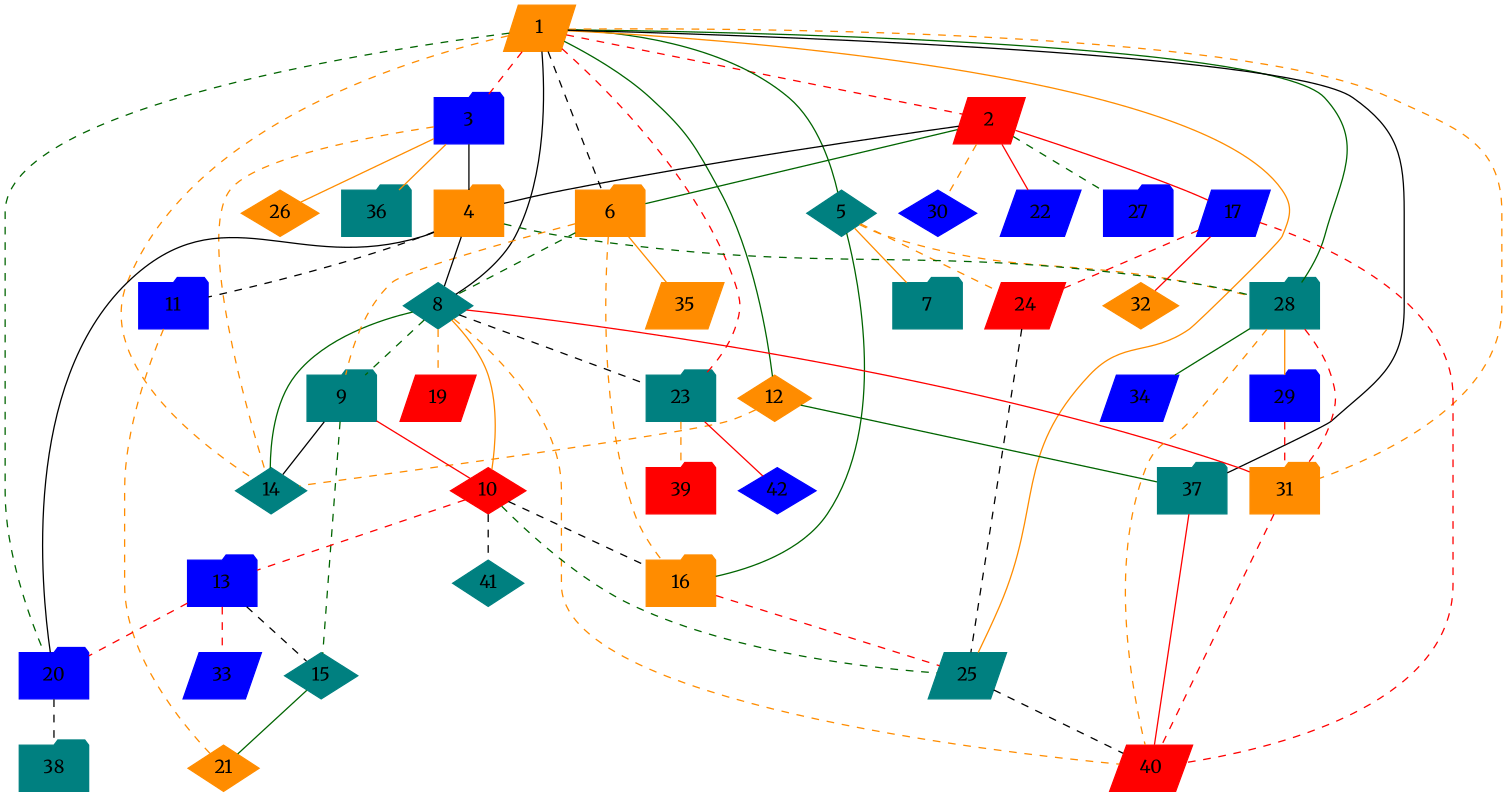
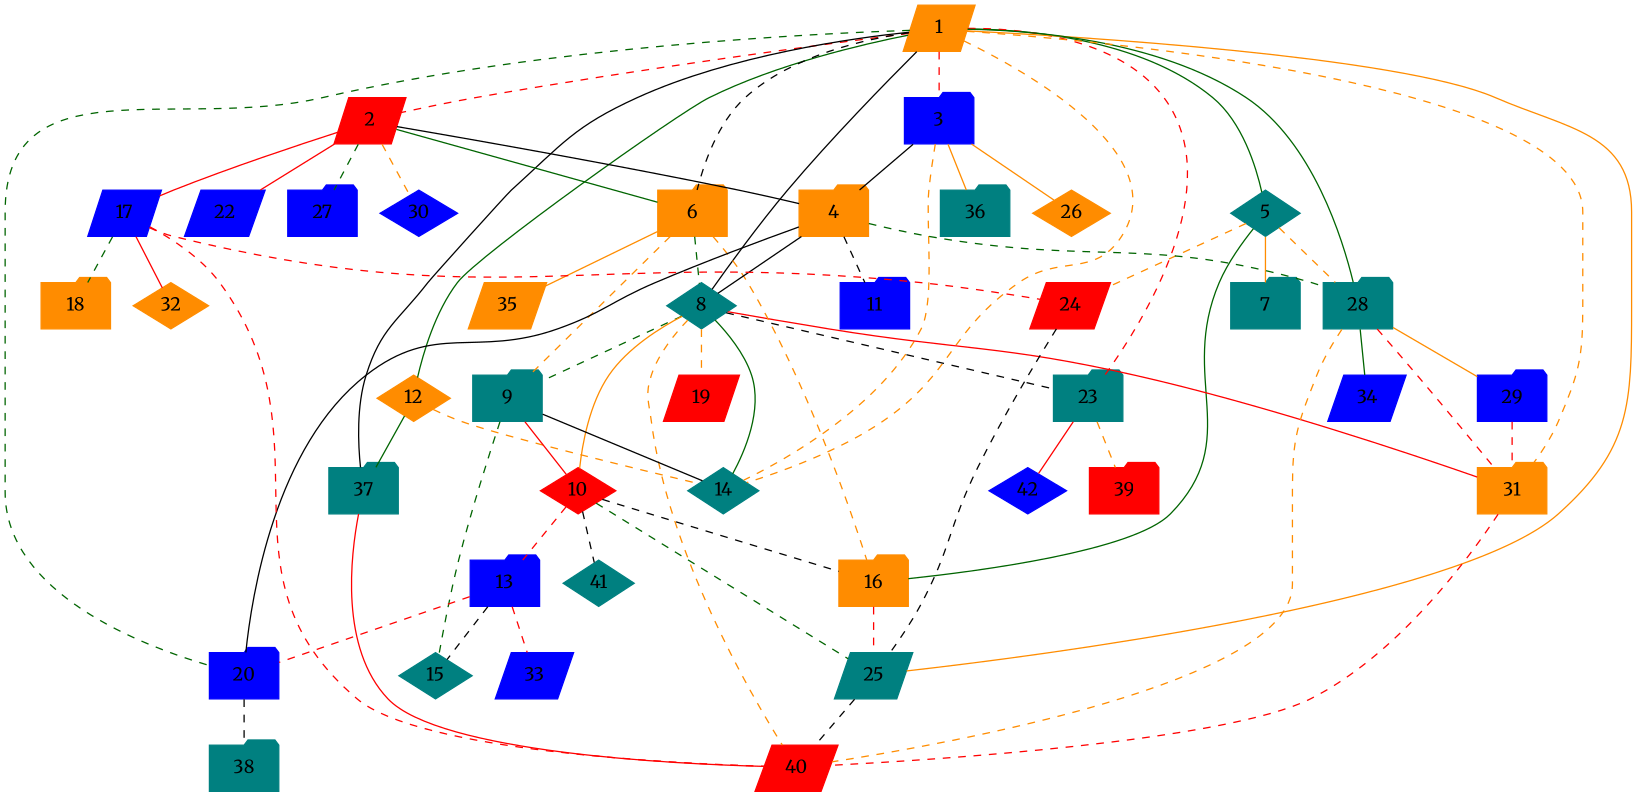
none -> (76, 306)
(224, 768) -> none
